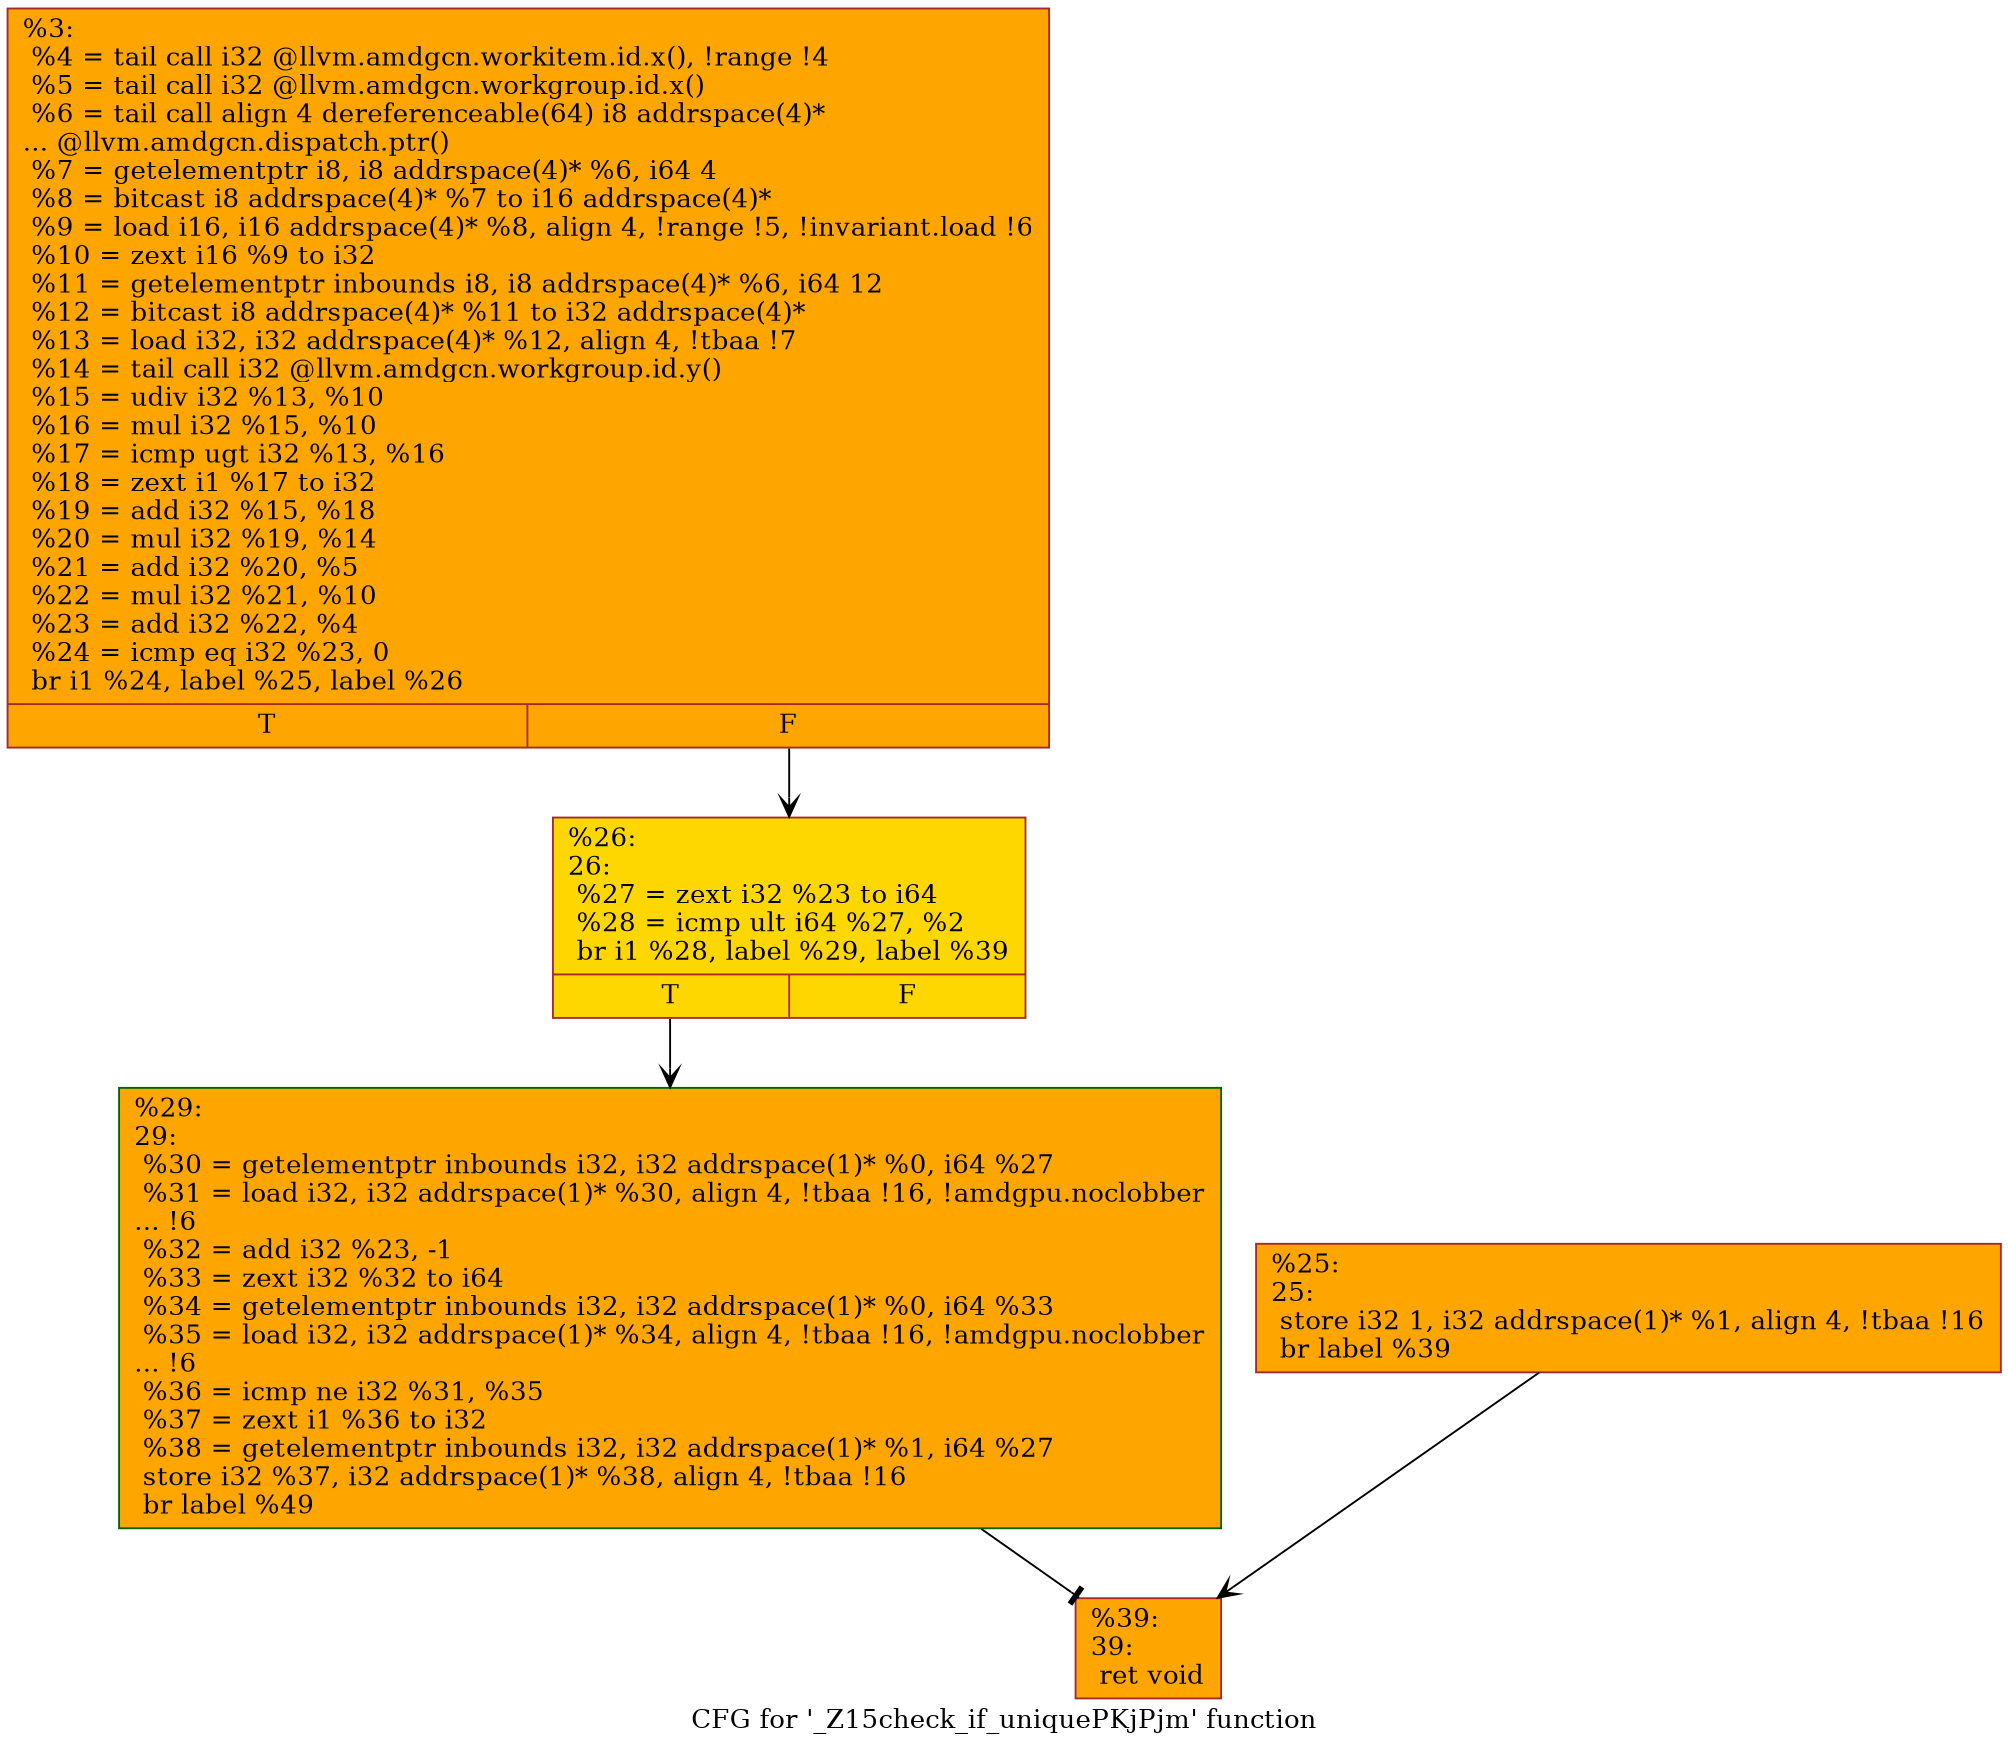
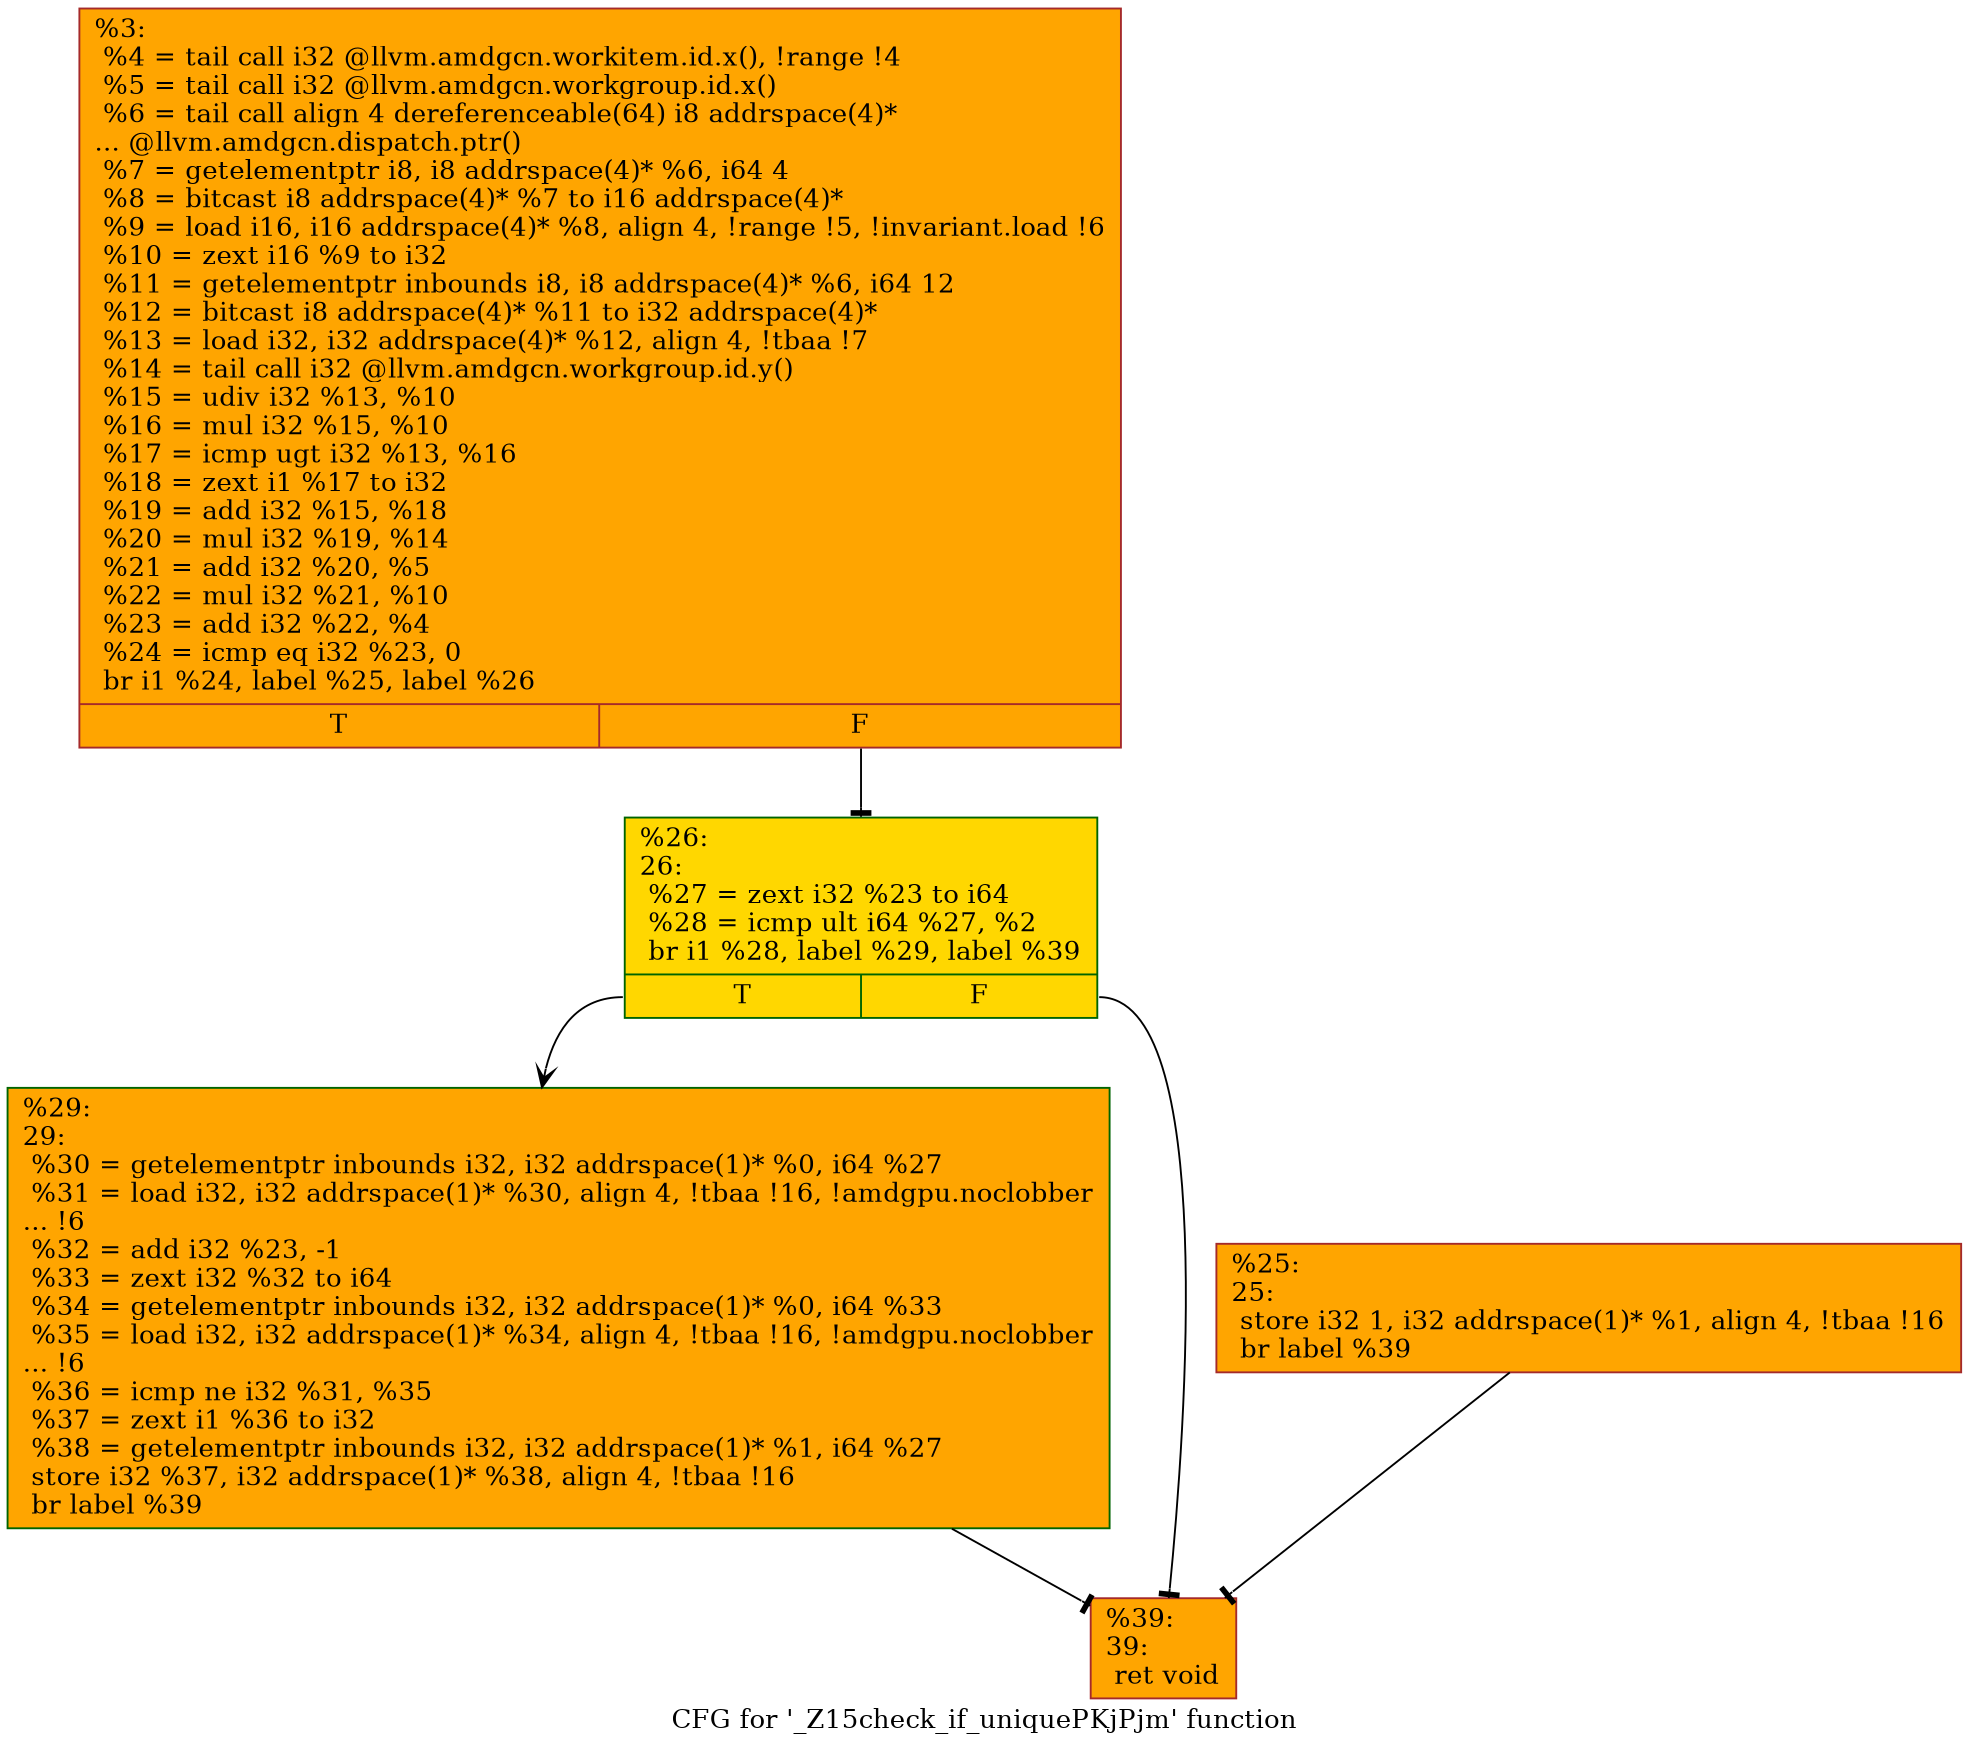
(789, 773) -> (861, 778)
(789, 918) -> (861, 918)
none -> (1185, 1278)
(1386, 1480) -> (1371, 1482)
(225, 1506) -> (113, 1506)
